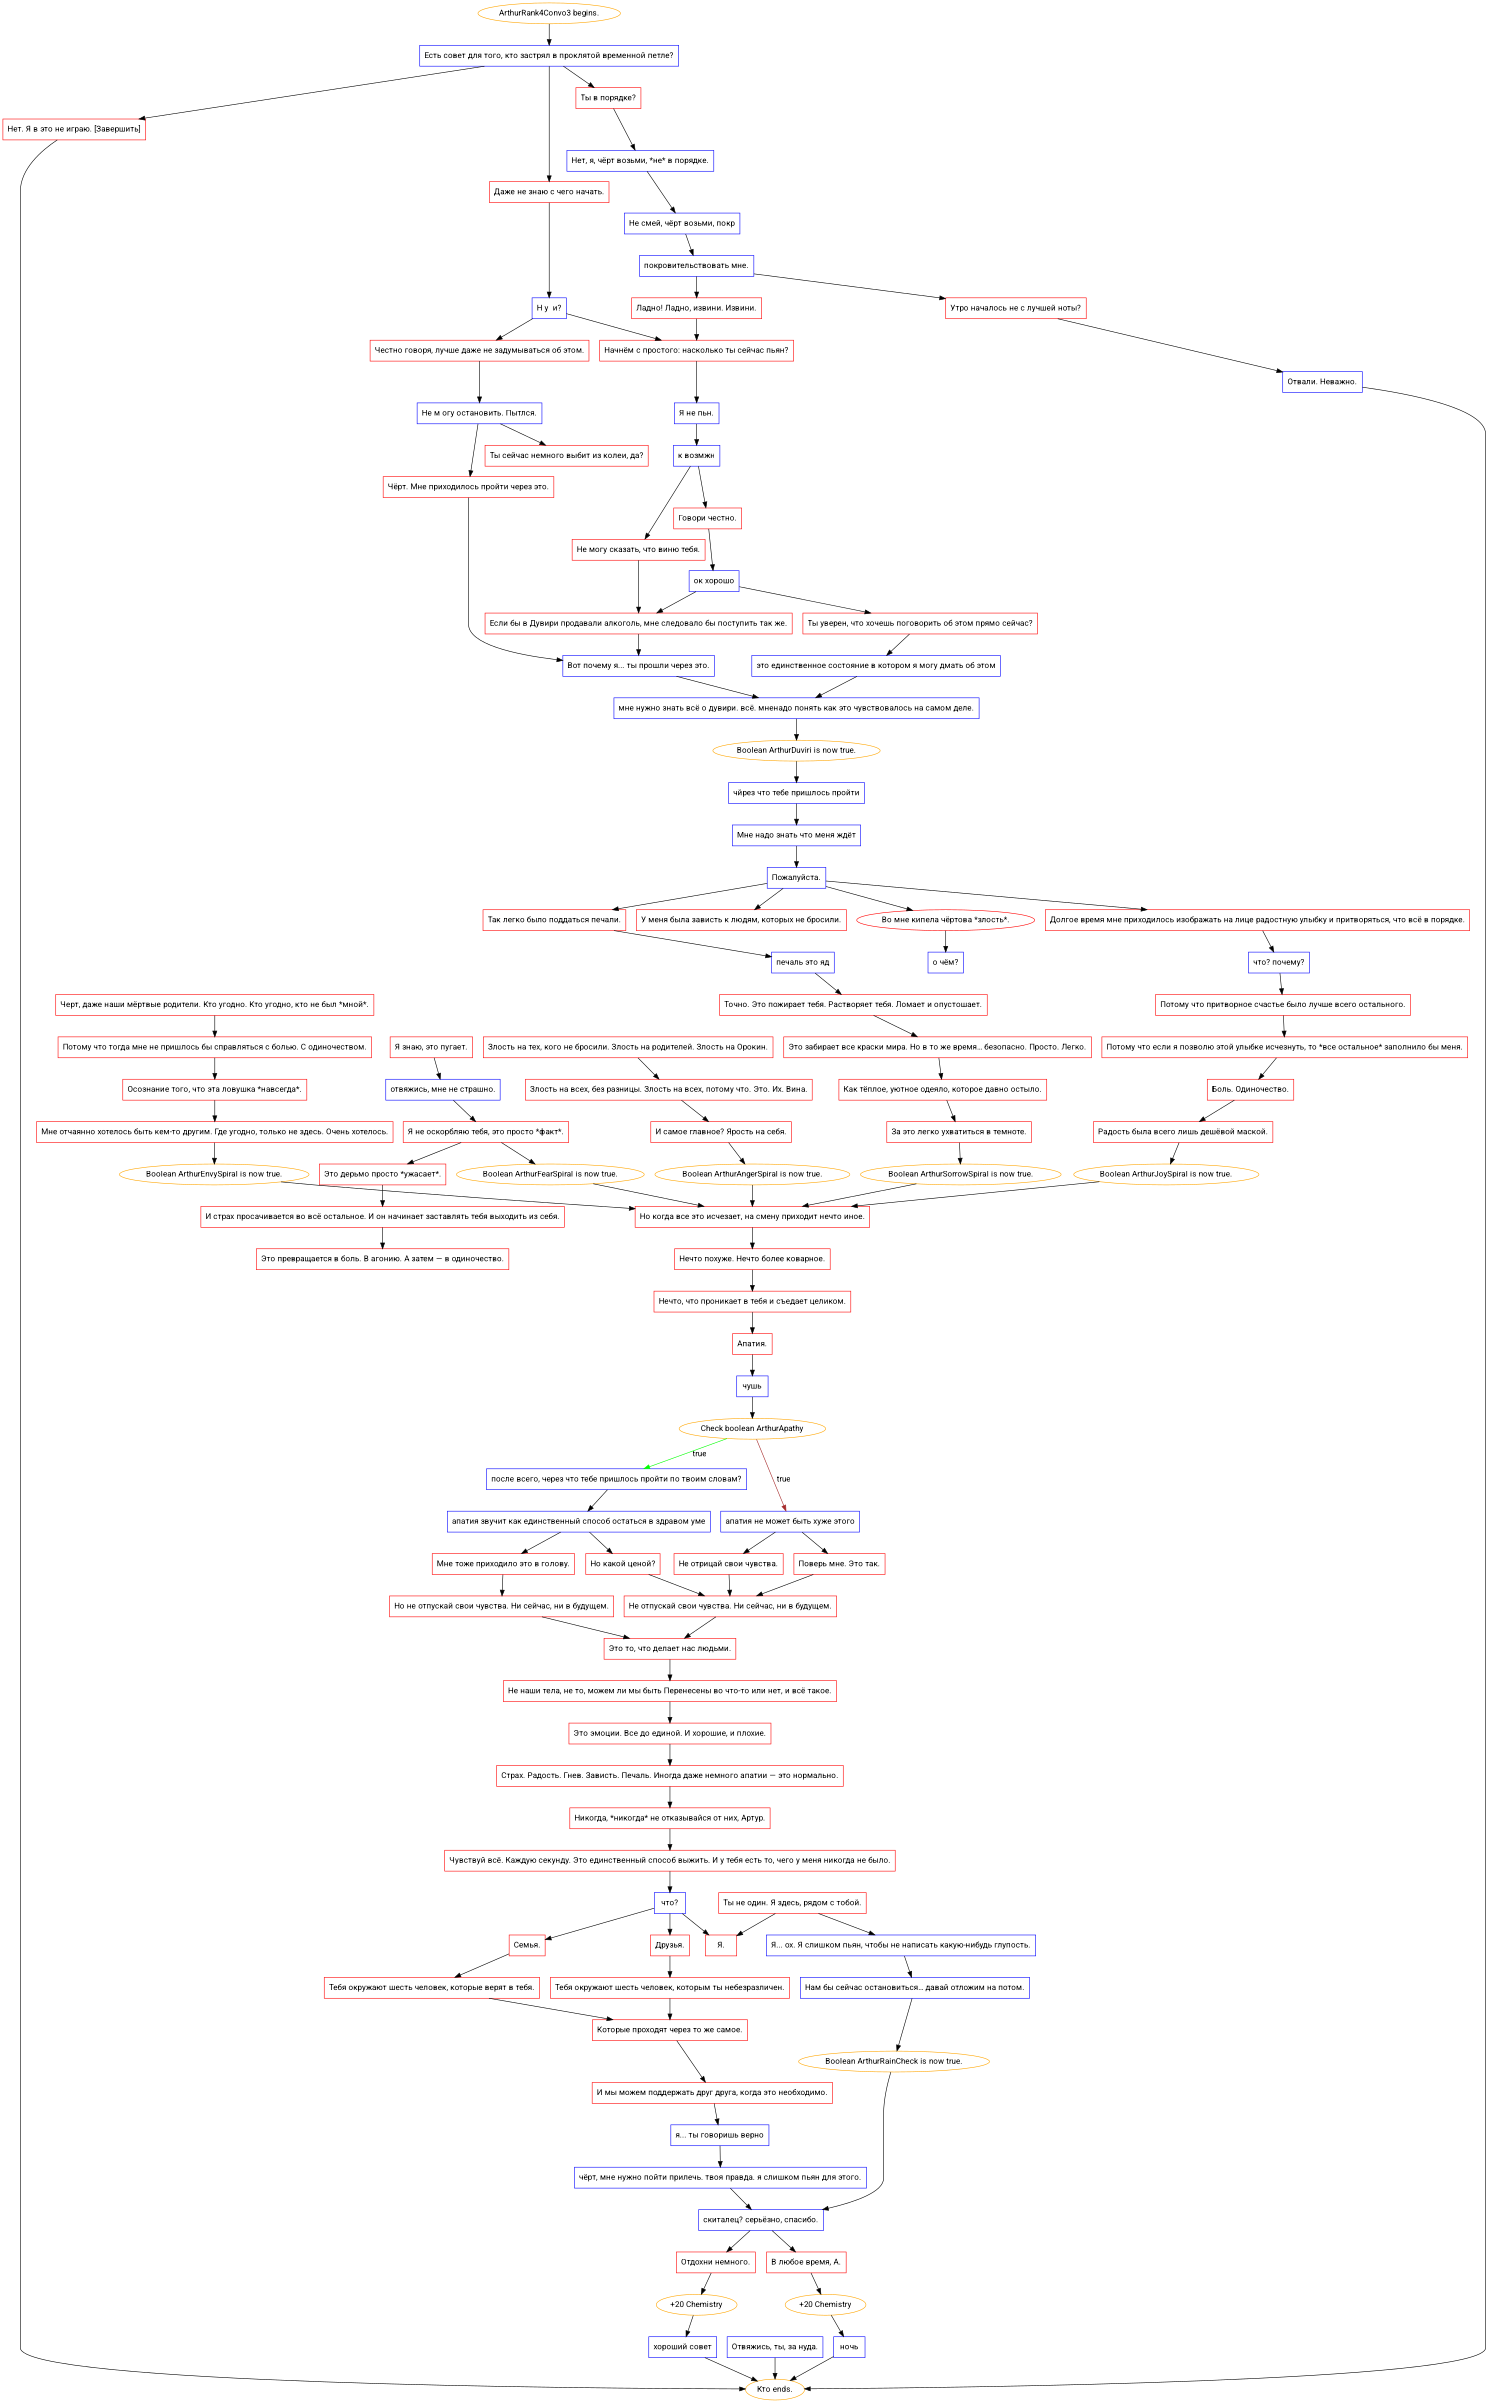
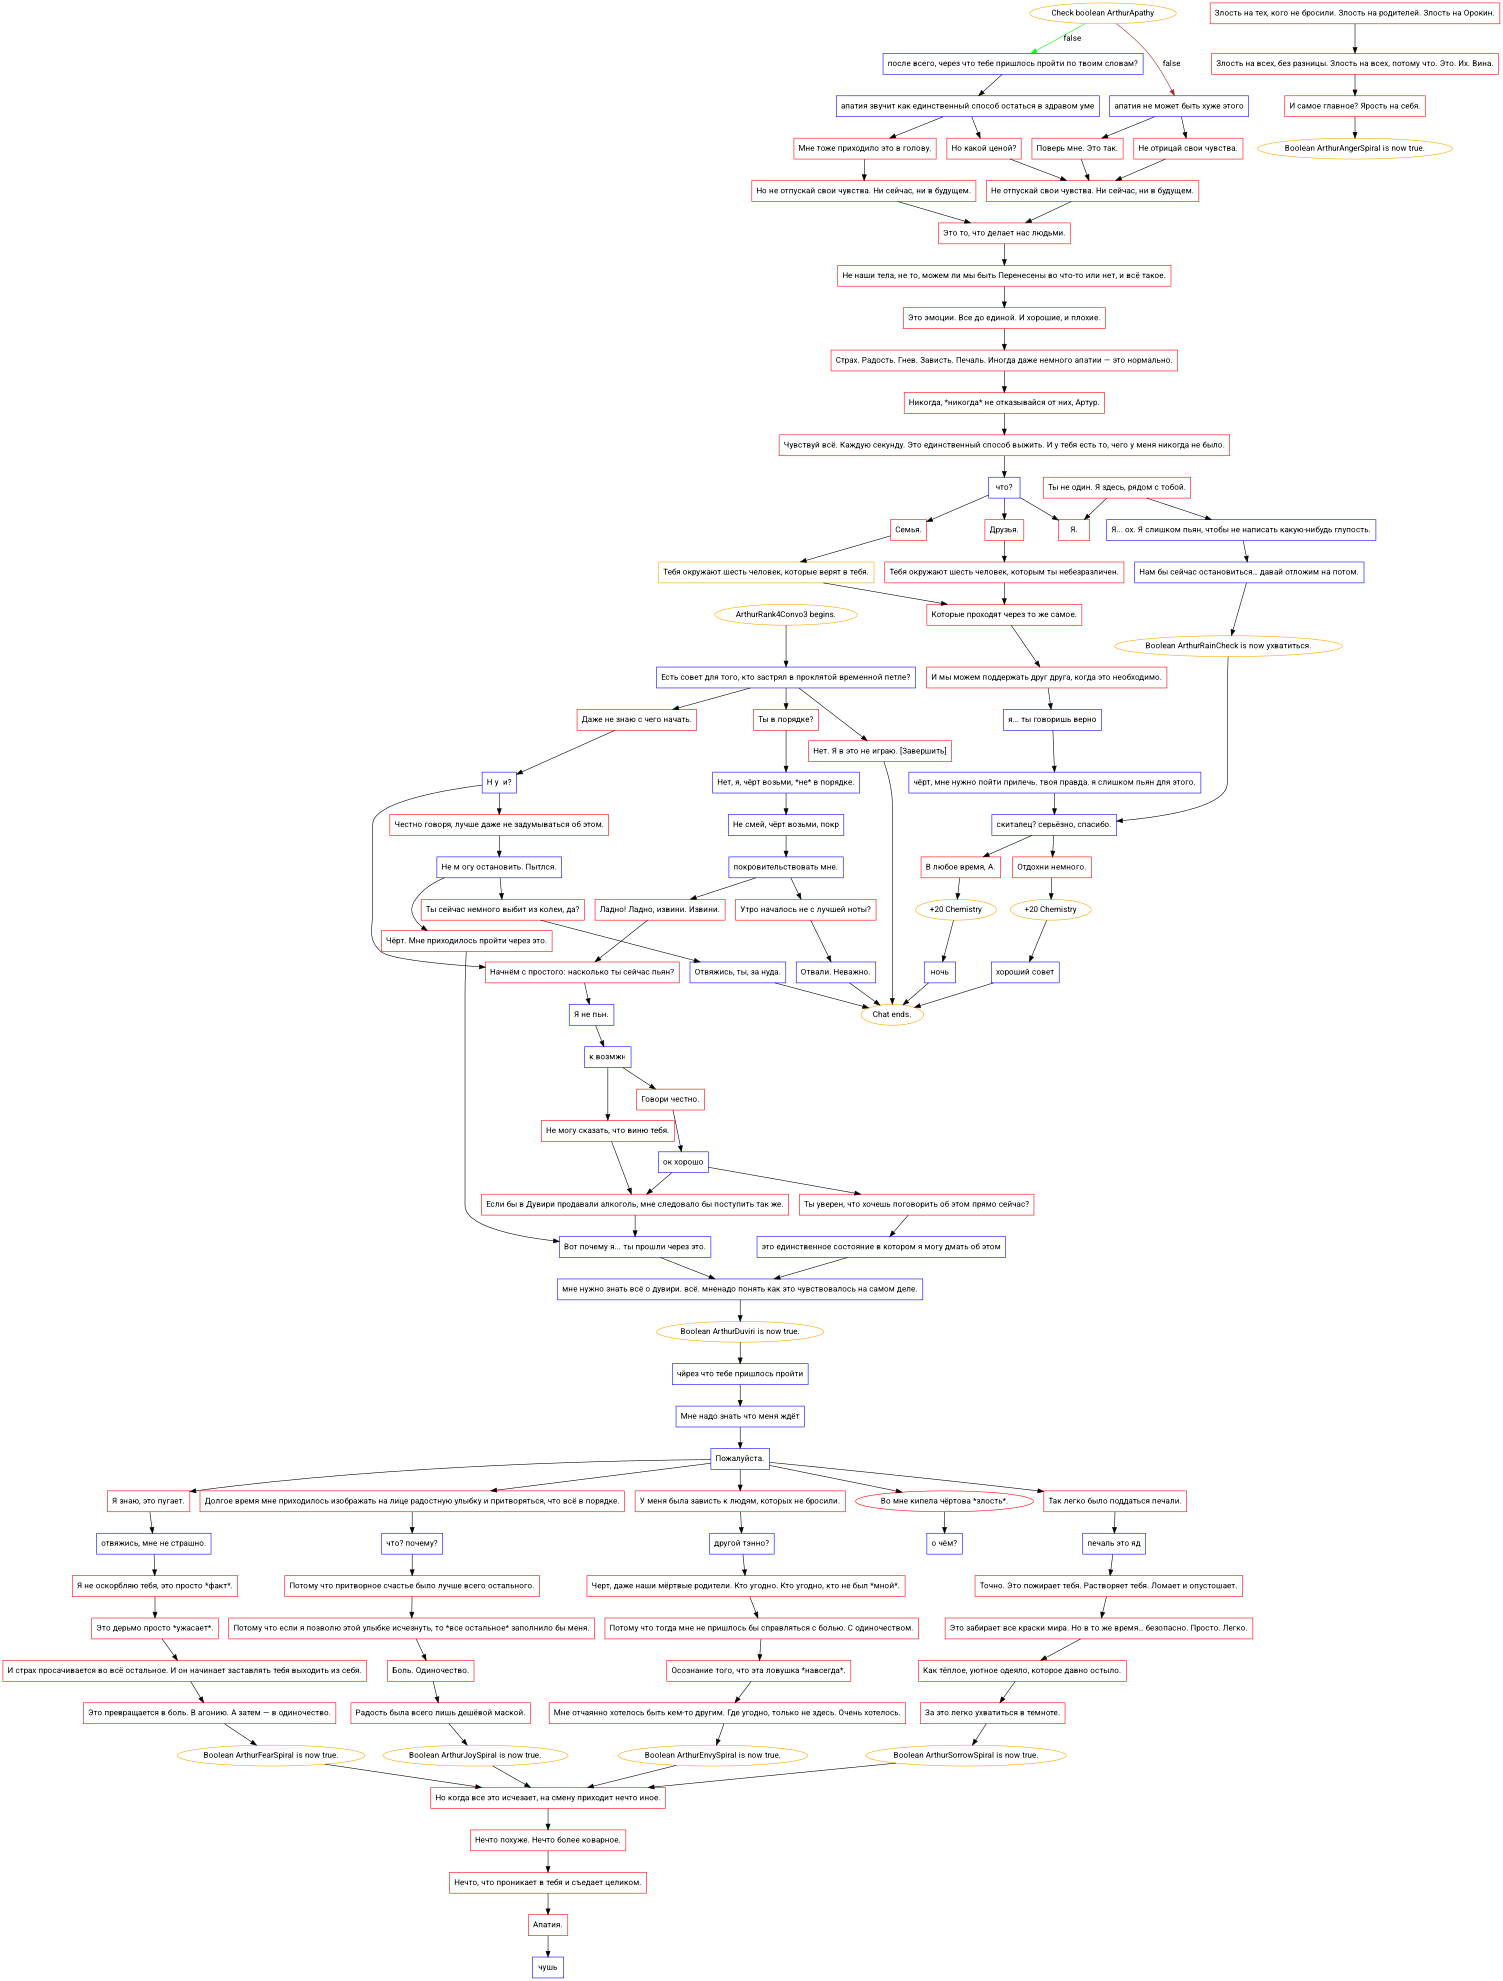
none -> (614, 939)
(516, 1152) -> (238, 1733)
(752, 1193) -> none
(752, 1405) -> none
(700, 1454) -> (1073, 39)
none -> (453, 1468)
(784, 1479) -> (1172, 64)
none -> (742, 1544)
(432, 1988) -> (766, 572)
(894, 2062) -> (1228, 646)
(775, 2390) -> (892, 1015)
